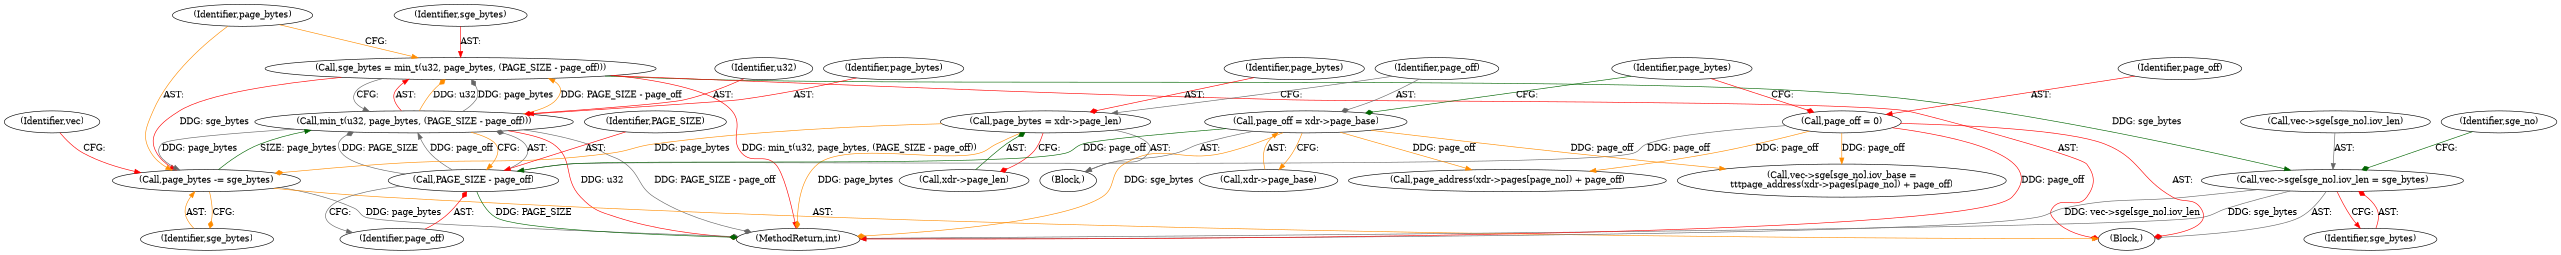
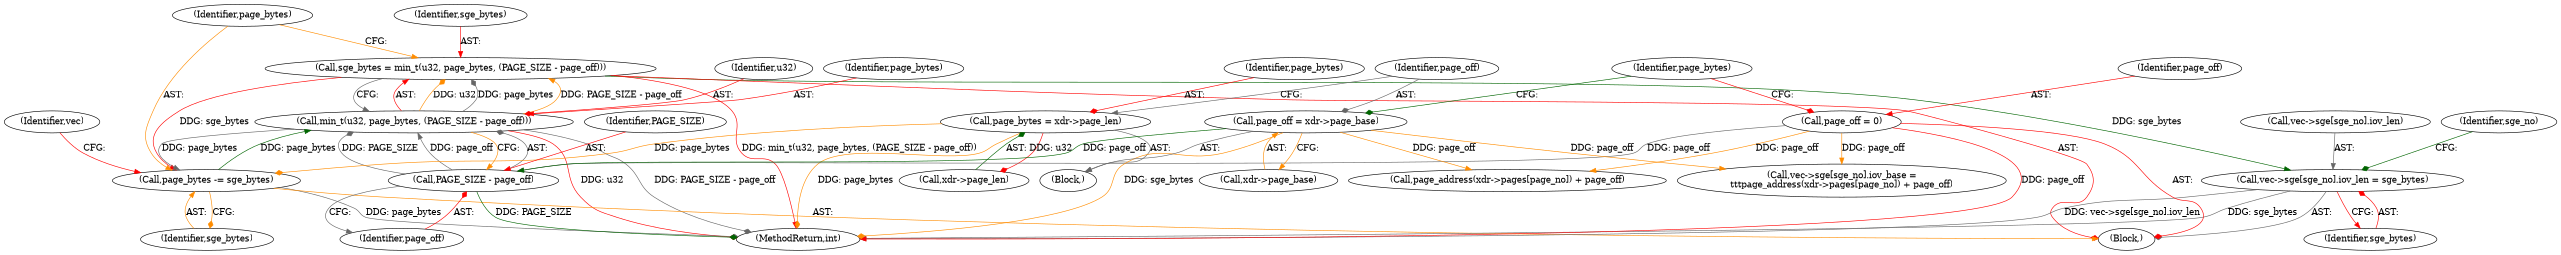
(298, 149) -> (298, 149)
(1051, 149) -> (1051, 149)
